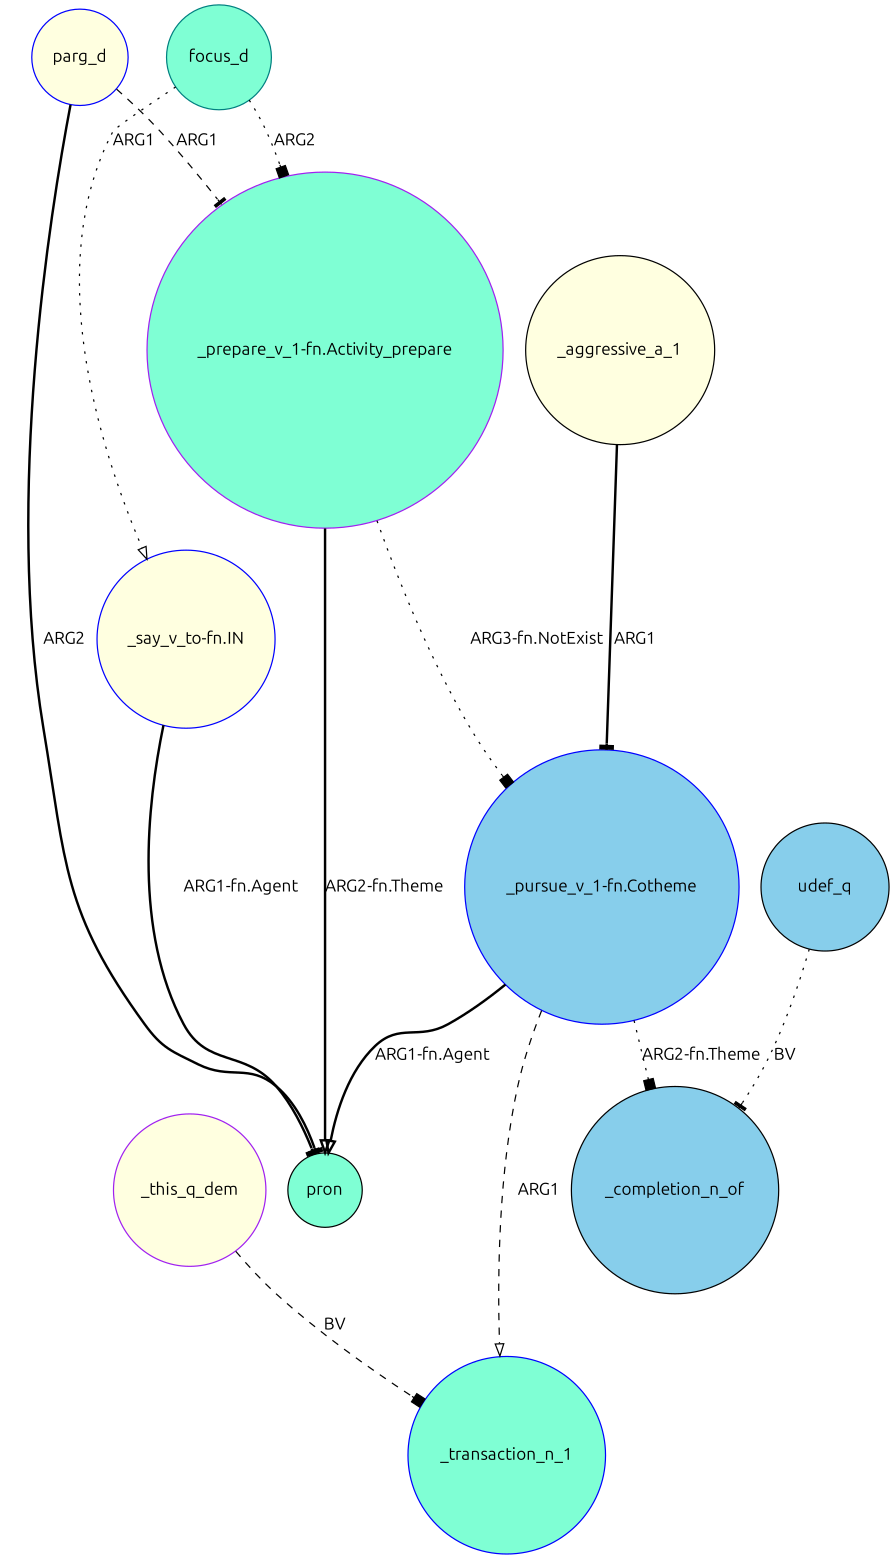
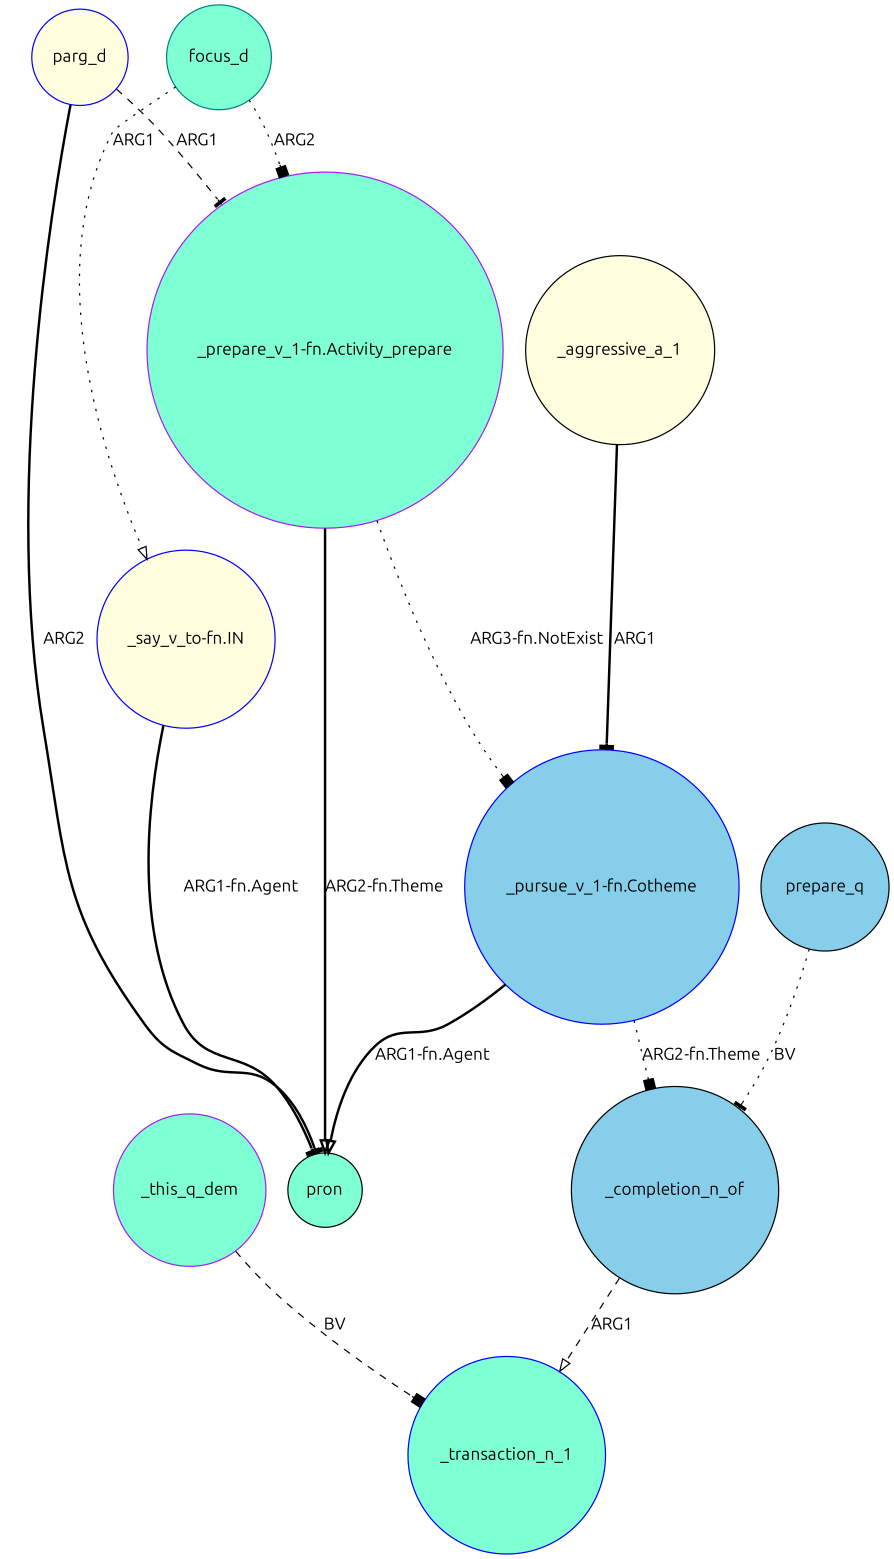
(825, 887) -> (825, 887)
(504, 1175) -> (593, 1319)
(190, 1190) -> (190, 1190)
